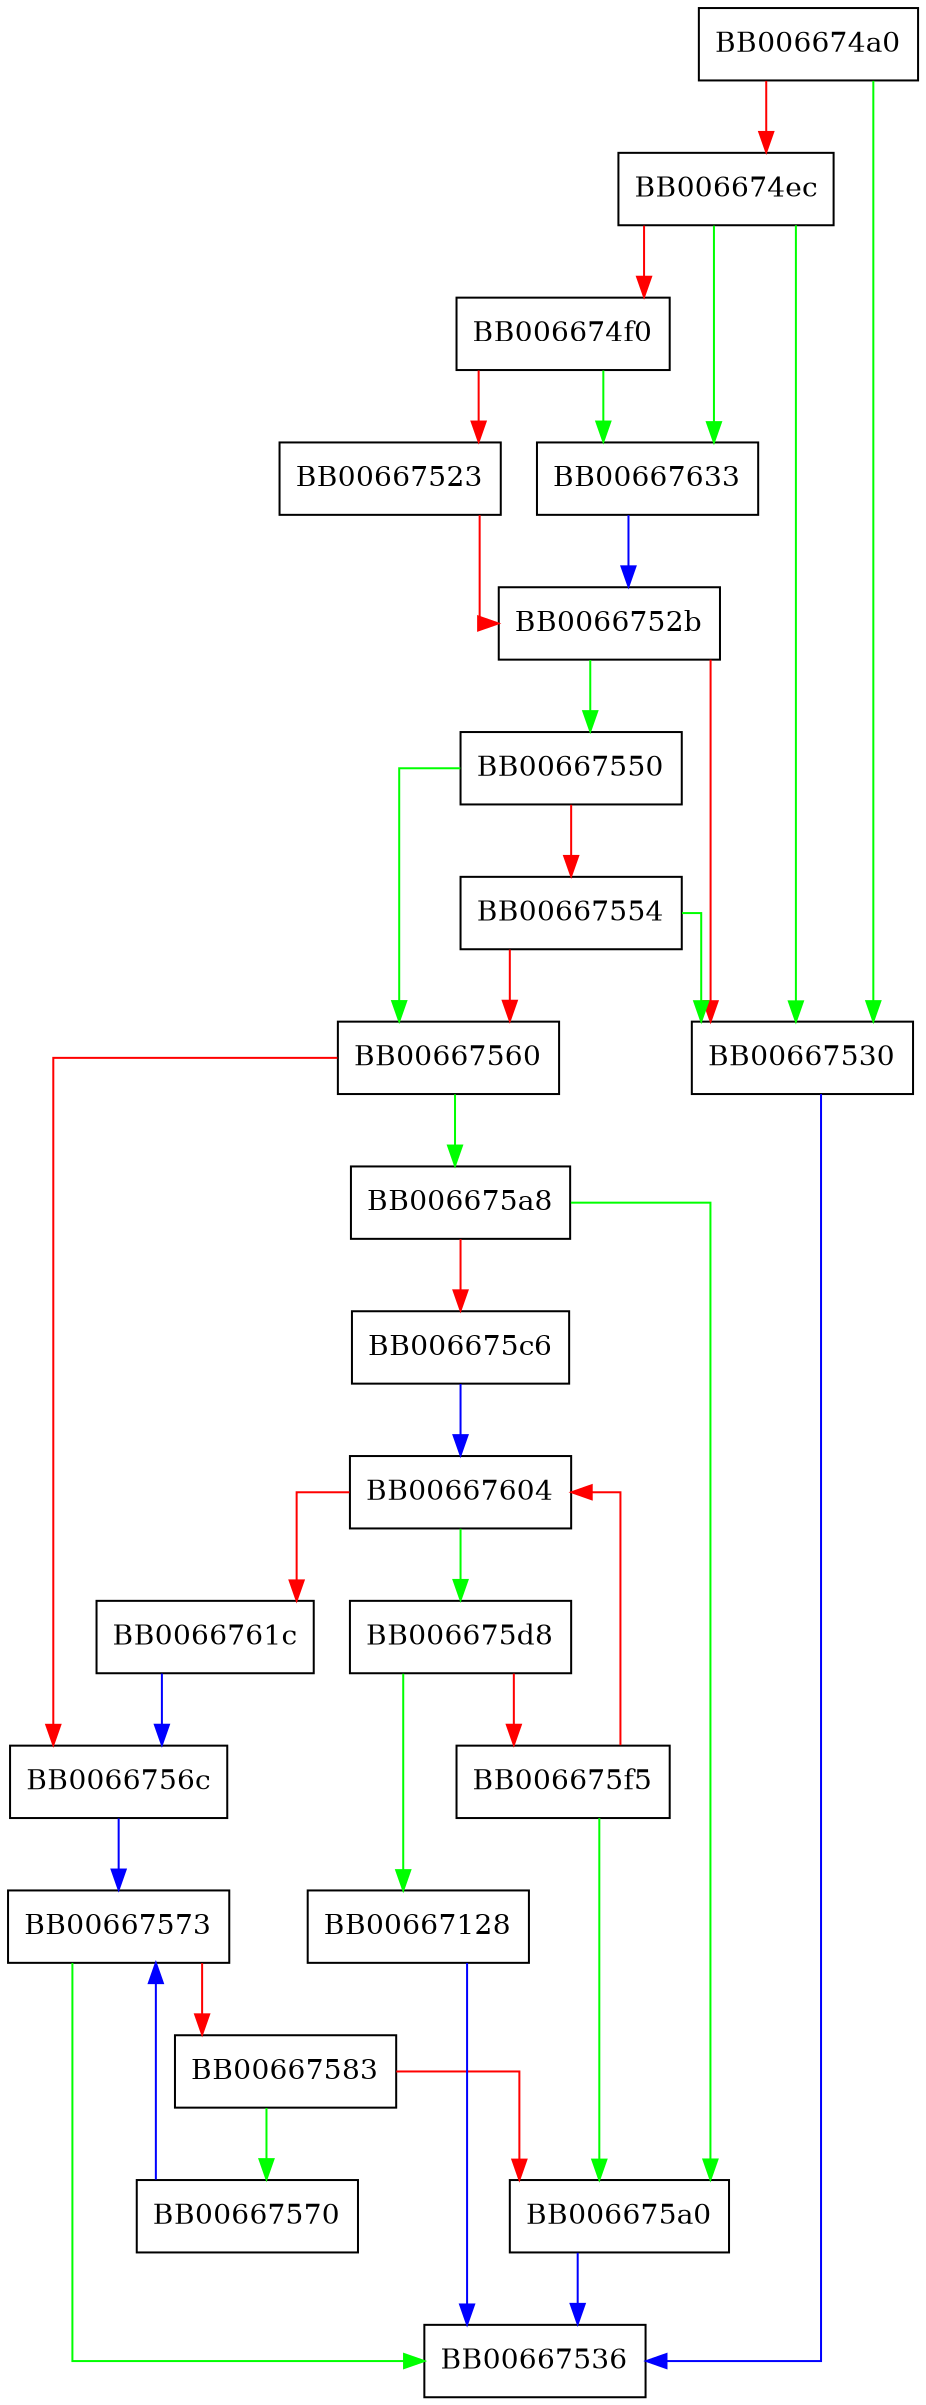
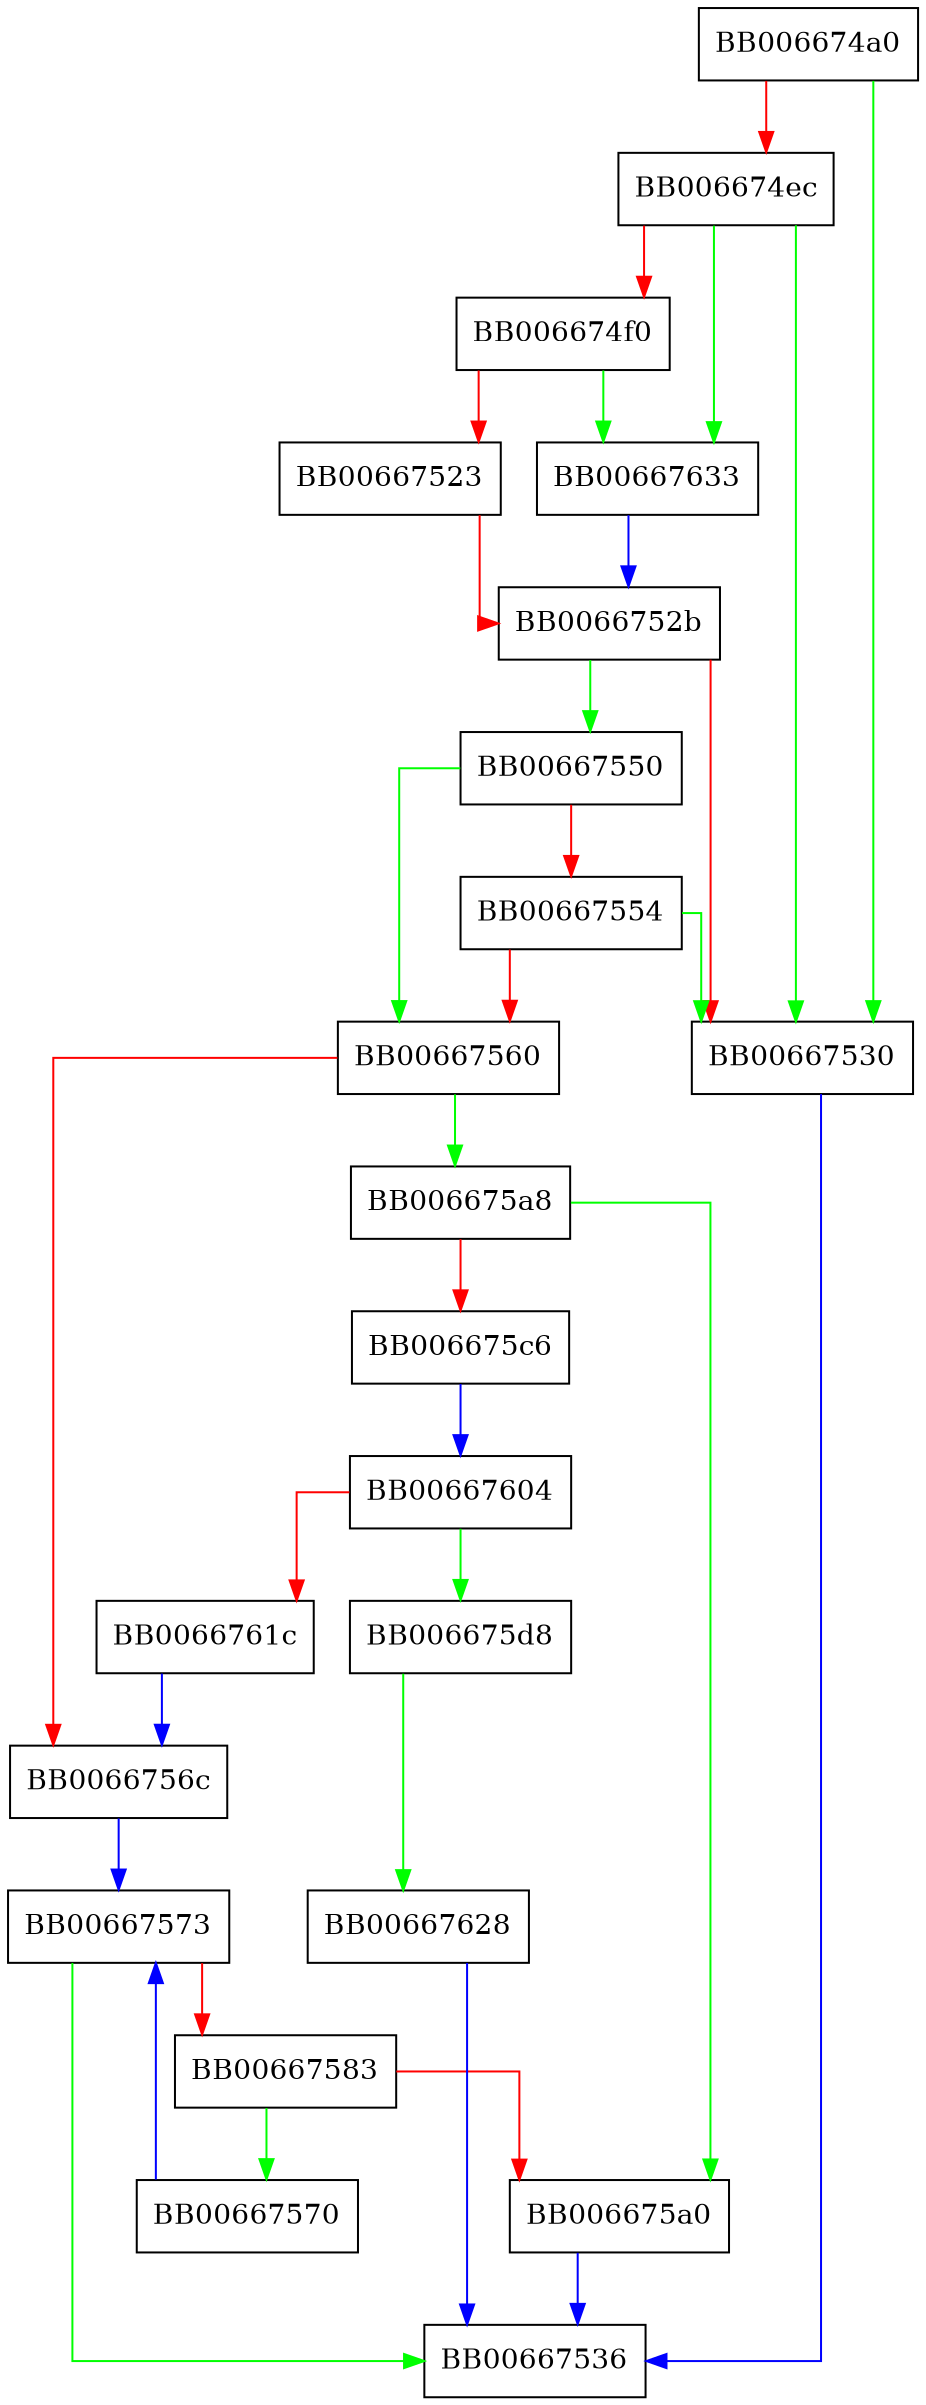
(563, 1782) -> none
(418, 1927) -> (418, 1927)
